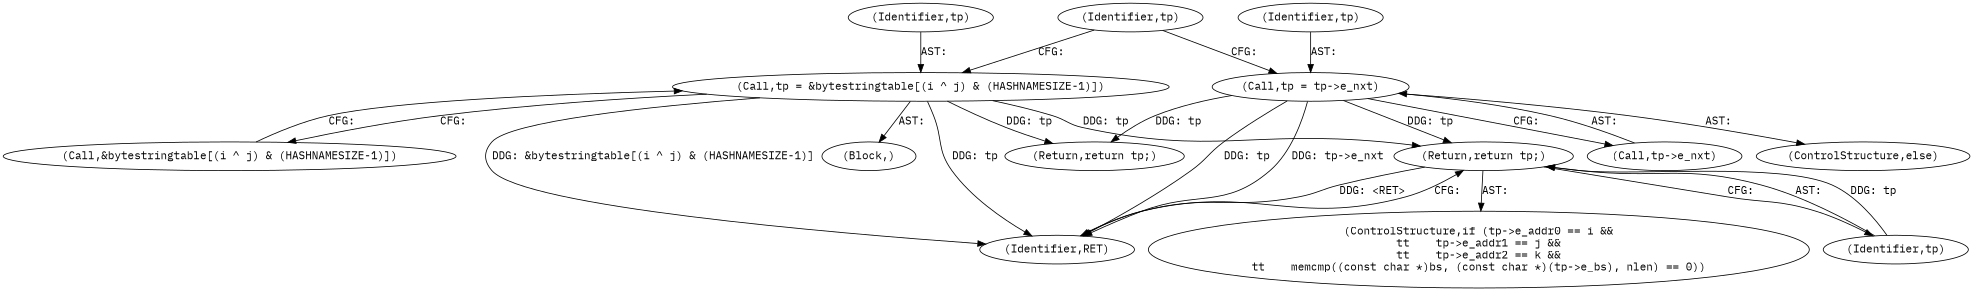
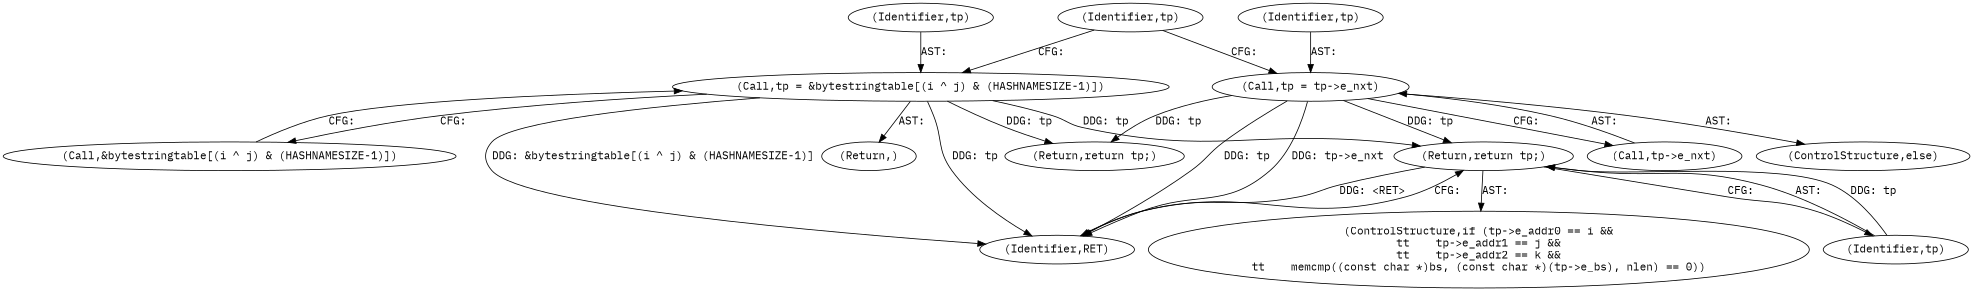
(869, 156) -> (869, 156)
